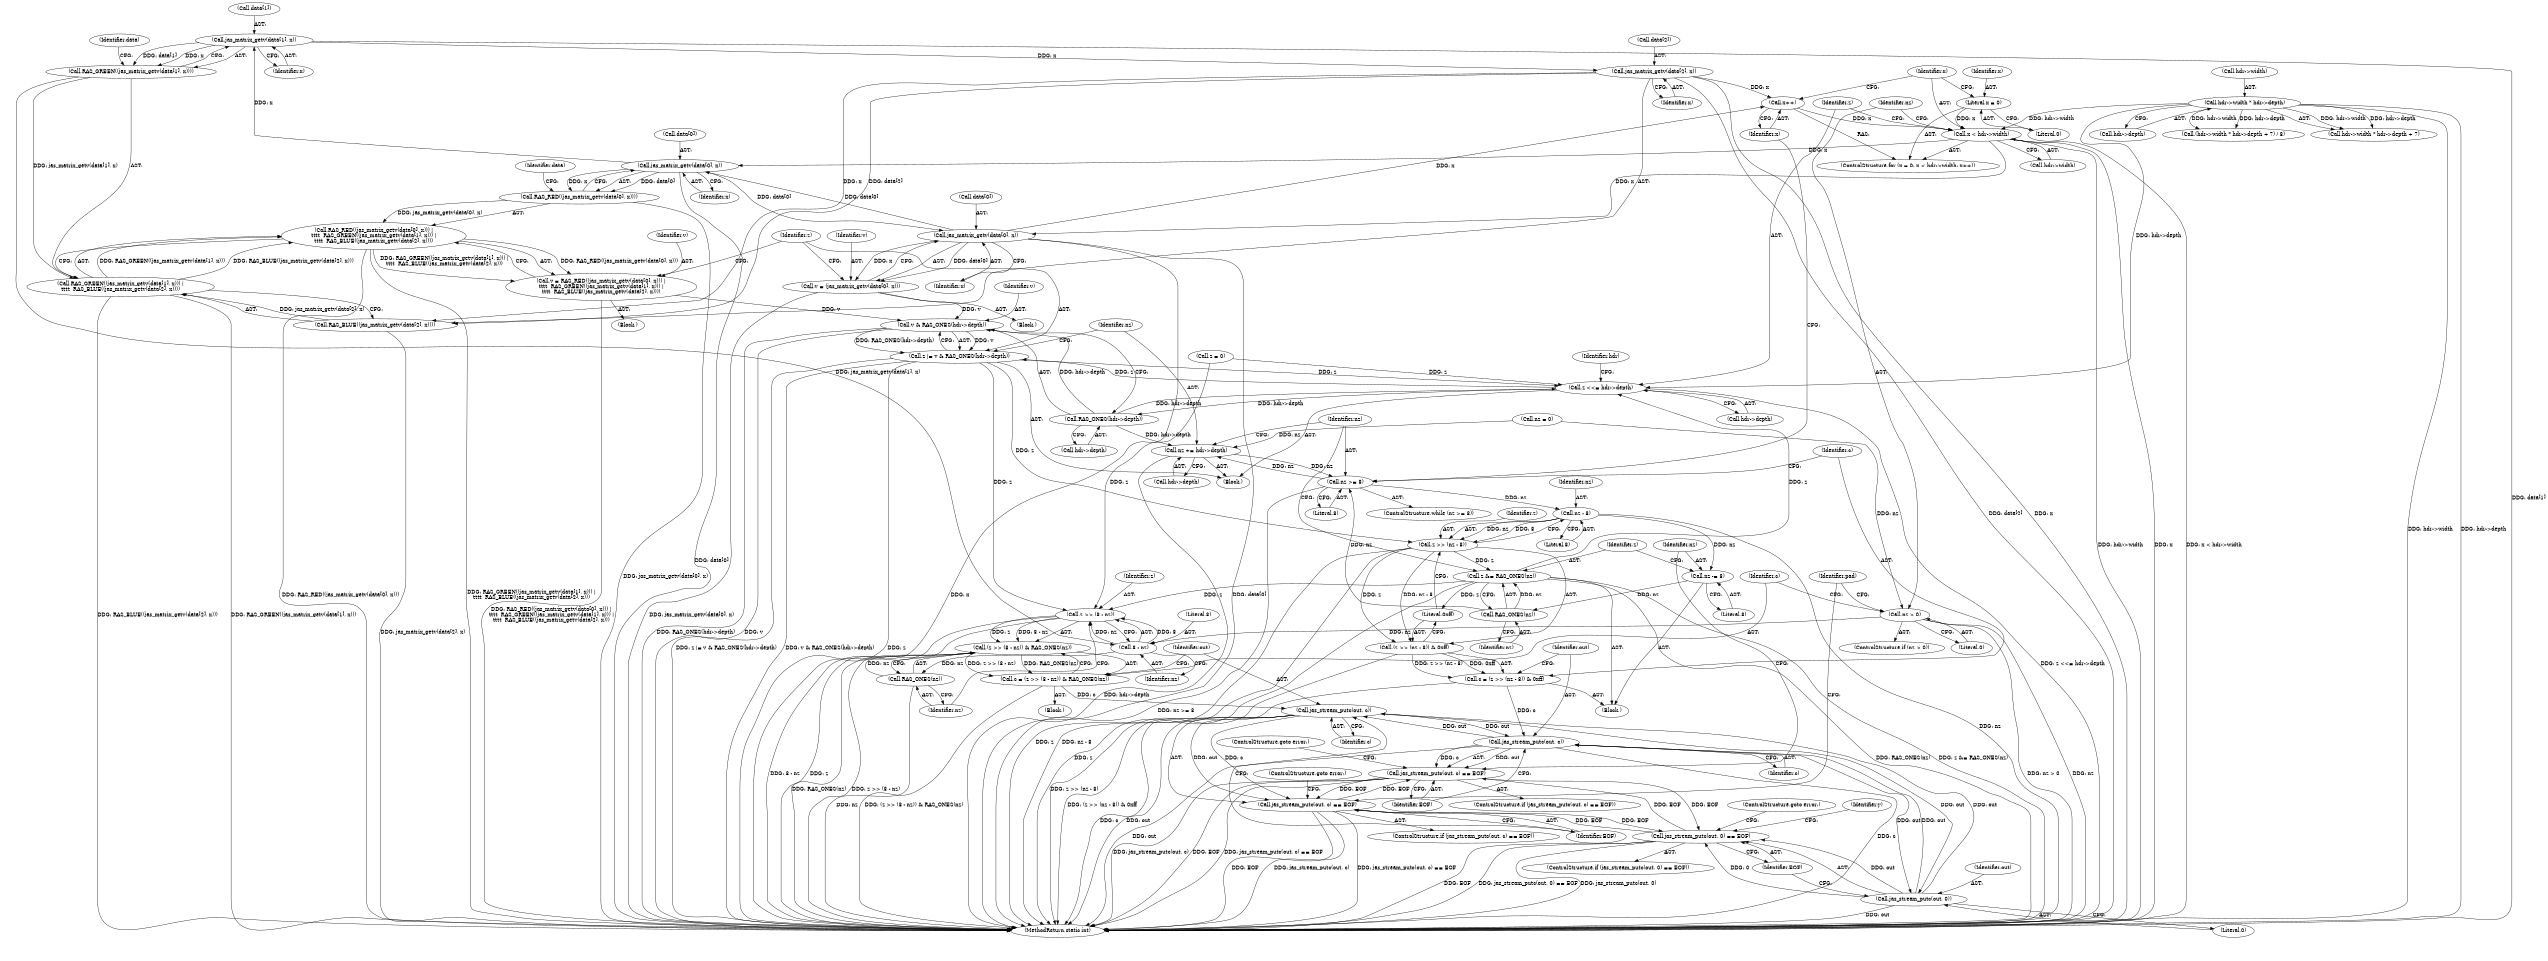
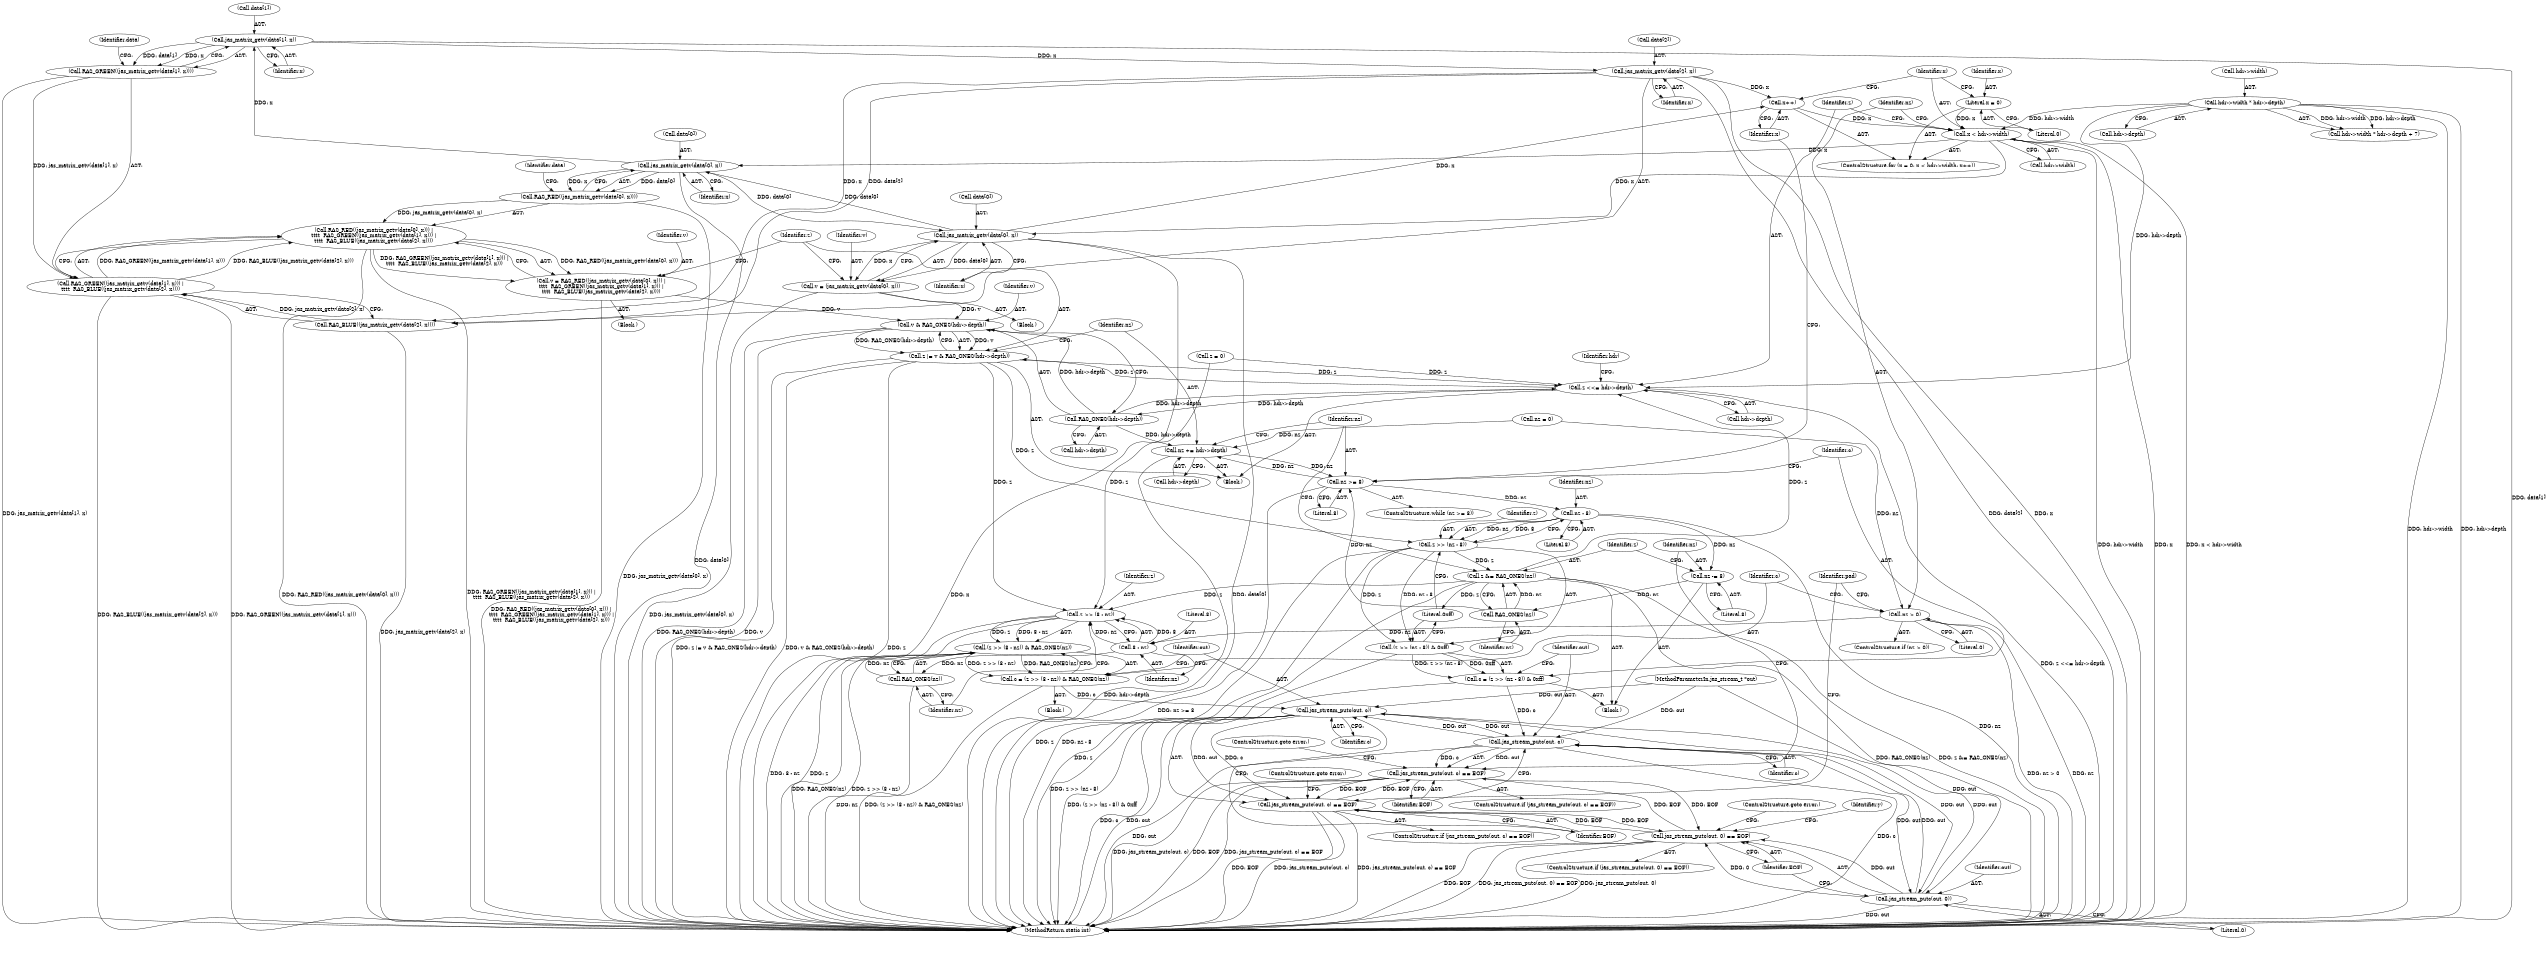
(1864, 135) -> (1864, 135)
(2233, 135) -> none
(499, 346) -> (61, 920)
none -> (1706, 680)
